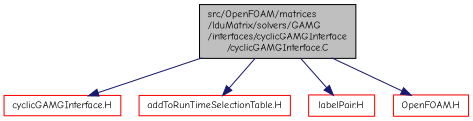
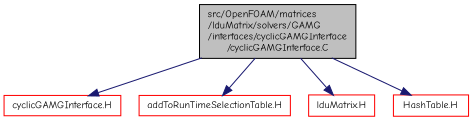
(342, 106) -> (342, 106)
(431, 106) -> (431, 106)
